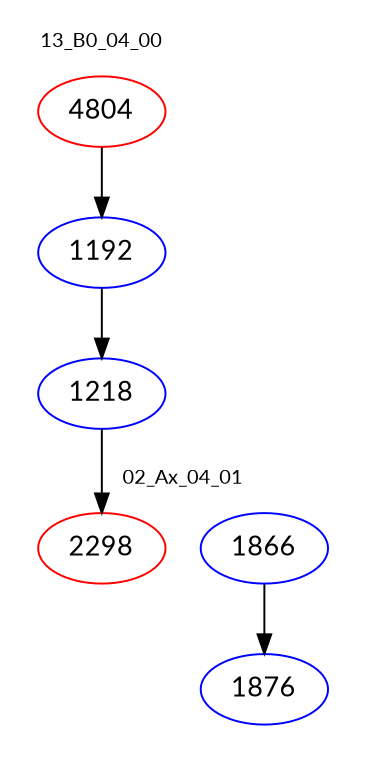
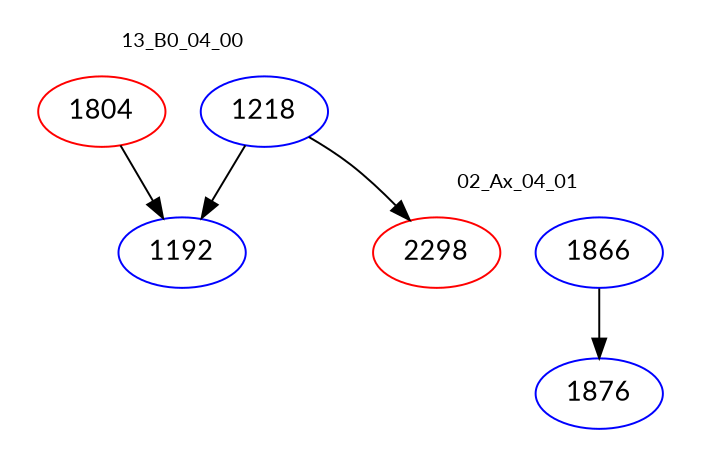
(102, 112) -> (102, 112)
(102, 314) -> (229, 173)
